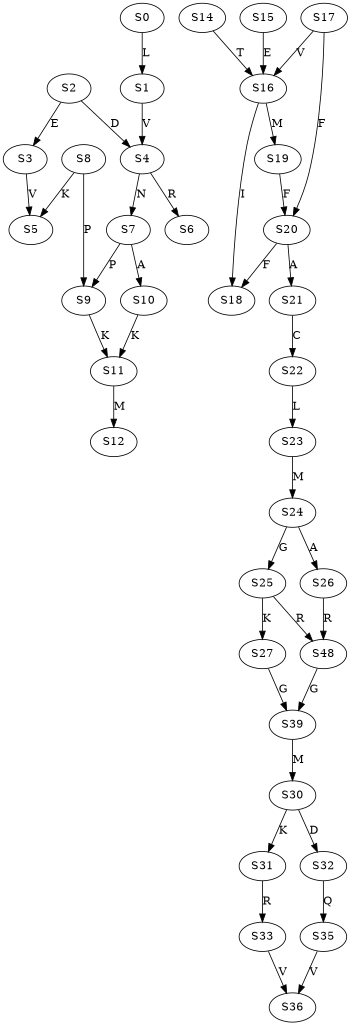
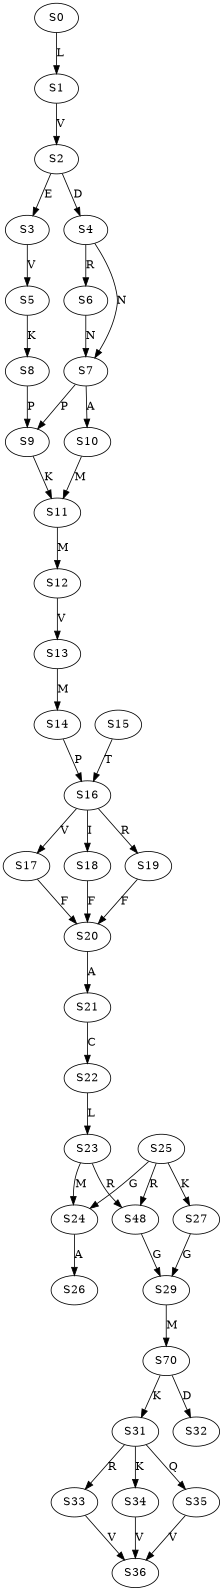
(296, 50) -> (60, 828)
(240, 53) -> (78, 760)
(268, 53) -> (109, 760)
(142, 120) -> (57, 120)
(277, 124) -> (125, 831)
(60, 191) -> (27, 332)
(262, 262) -> (87, 897)
none -> (86, 332)
(135, 336) -> (81, 477)
(279, 544) -> (124, 1183)
(323, 615) -> (102, 1184)
none -> (57, 654)
(292, 725) -> (166, 1290)
(292, 795) -> (166, 1361)
(323, 897) -> (163, 1464)
none -> (135, 1502)
